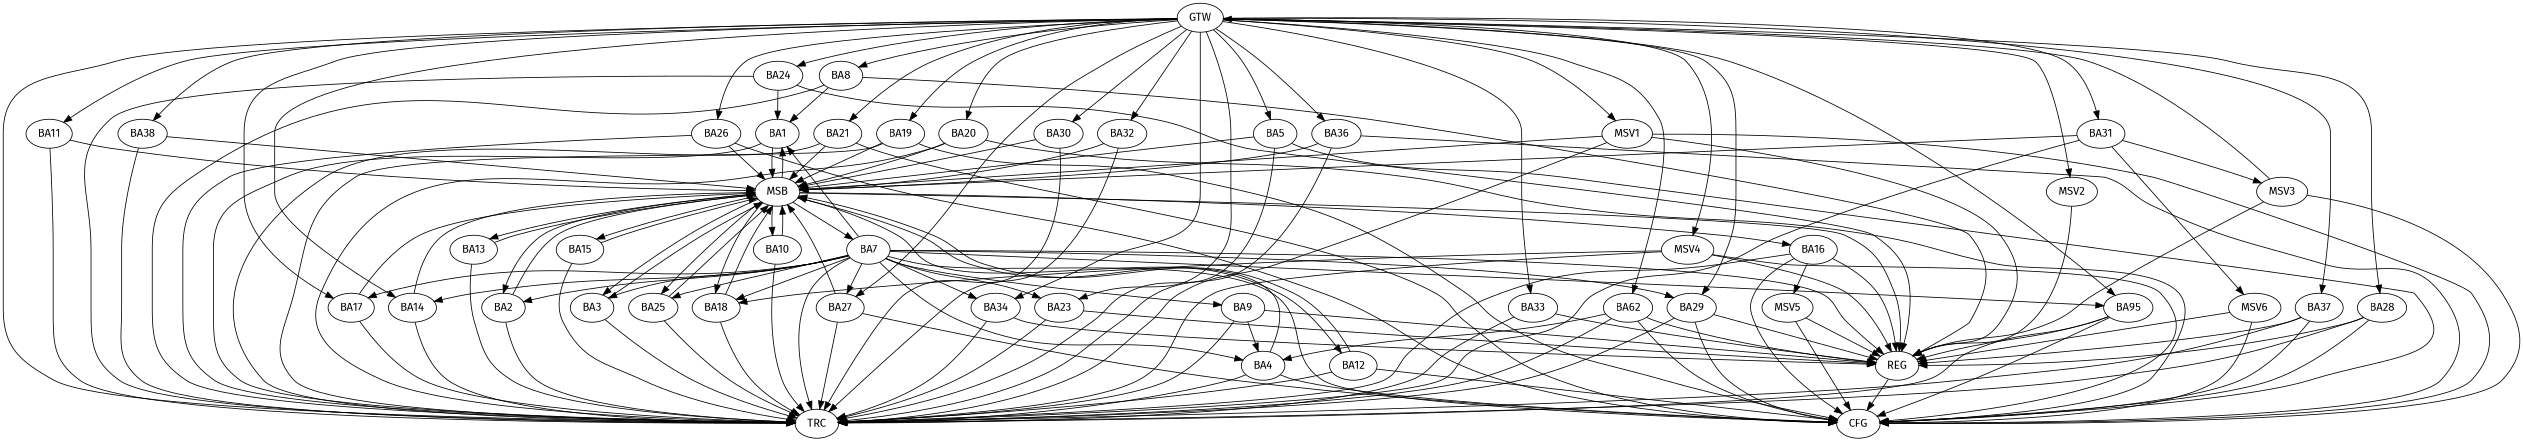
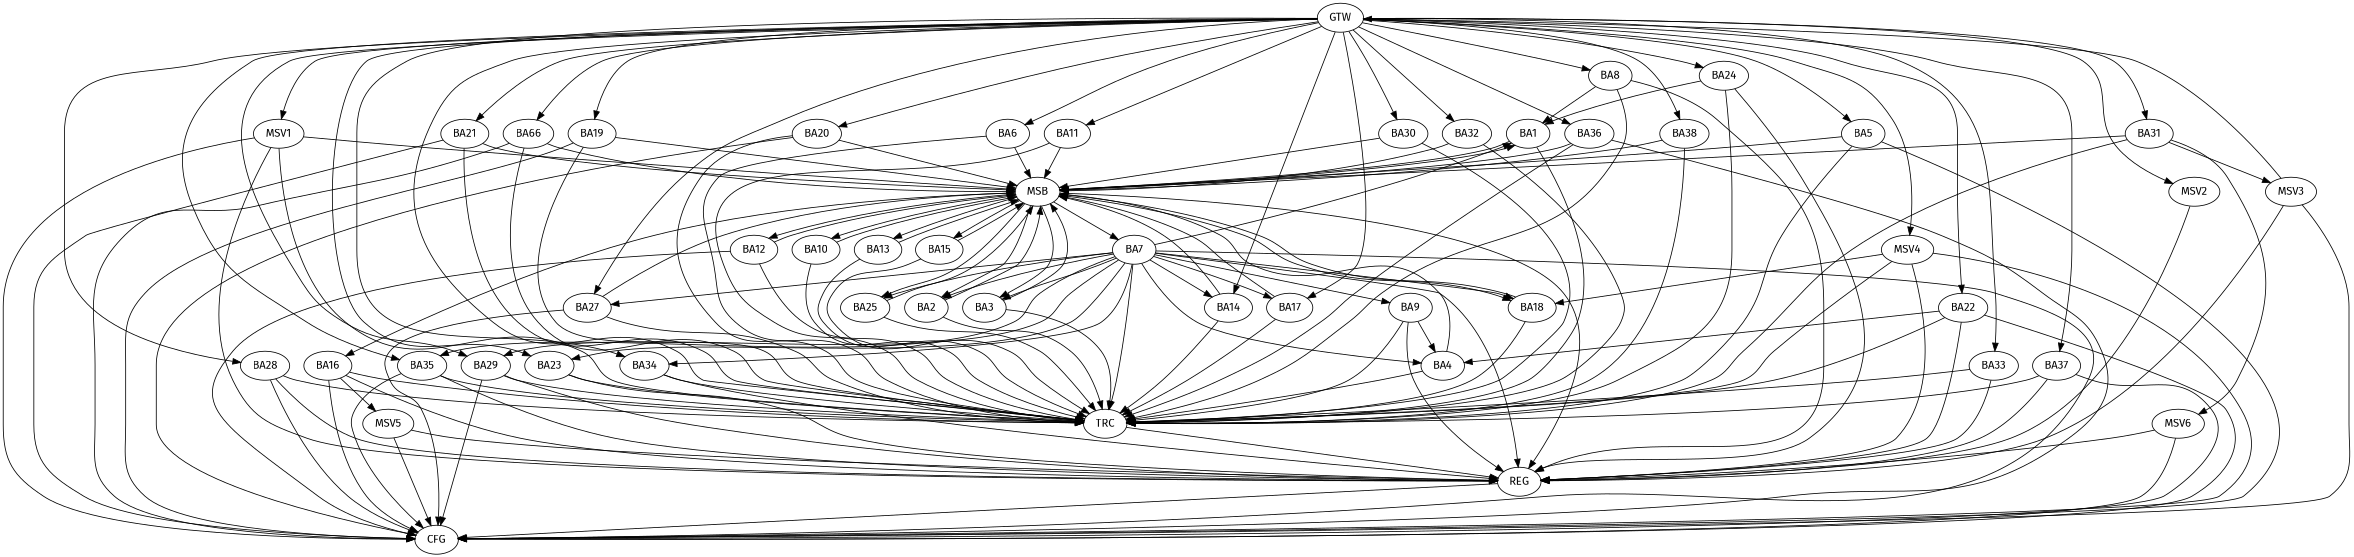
(716, 134) -> (528, 134)
none -> (1008, 134)
(1628, 308) -> (1963, 308)
(2128, 308) -> (422, 366)
(1553, 408) -> none
none -> (1308, 452)
